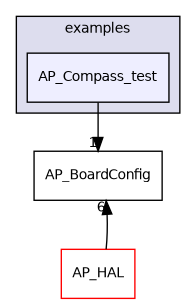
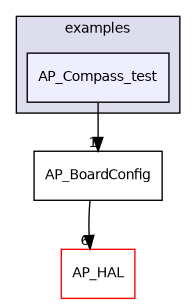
(107, 232) -> (89, 218)
